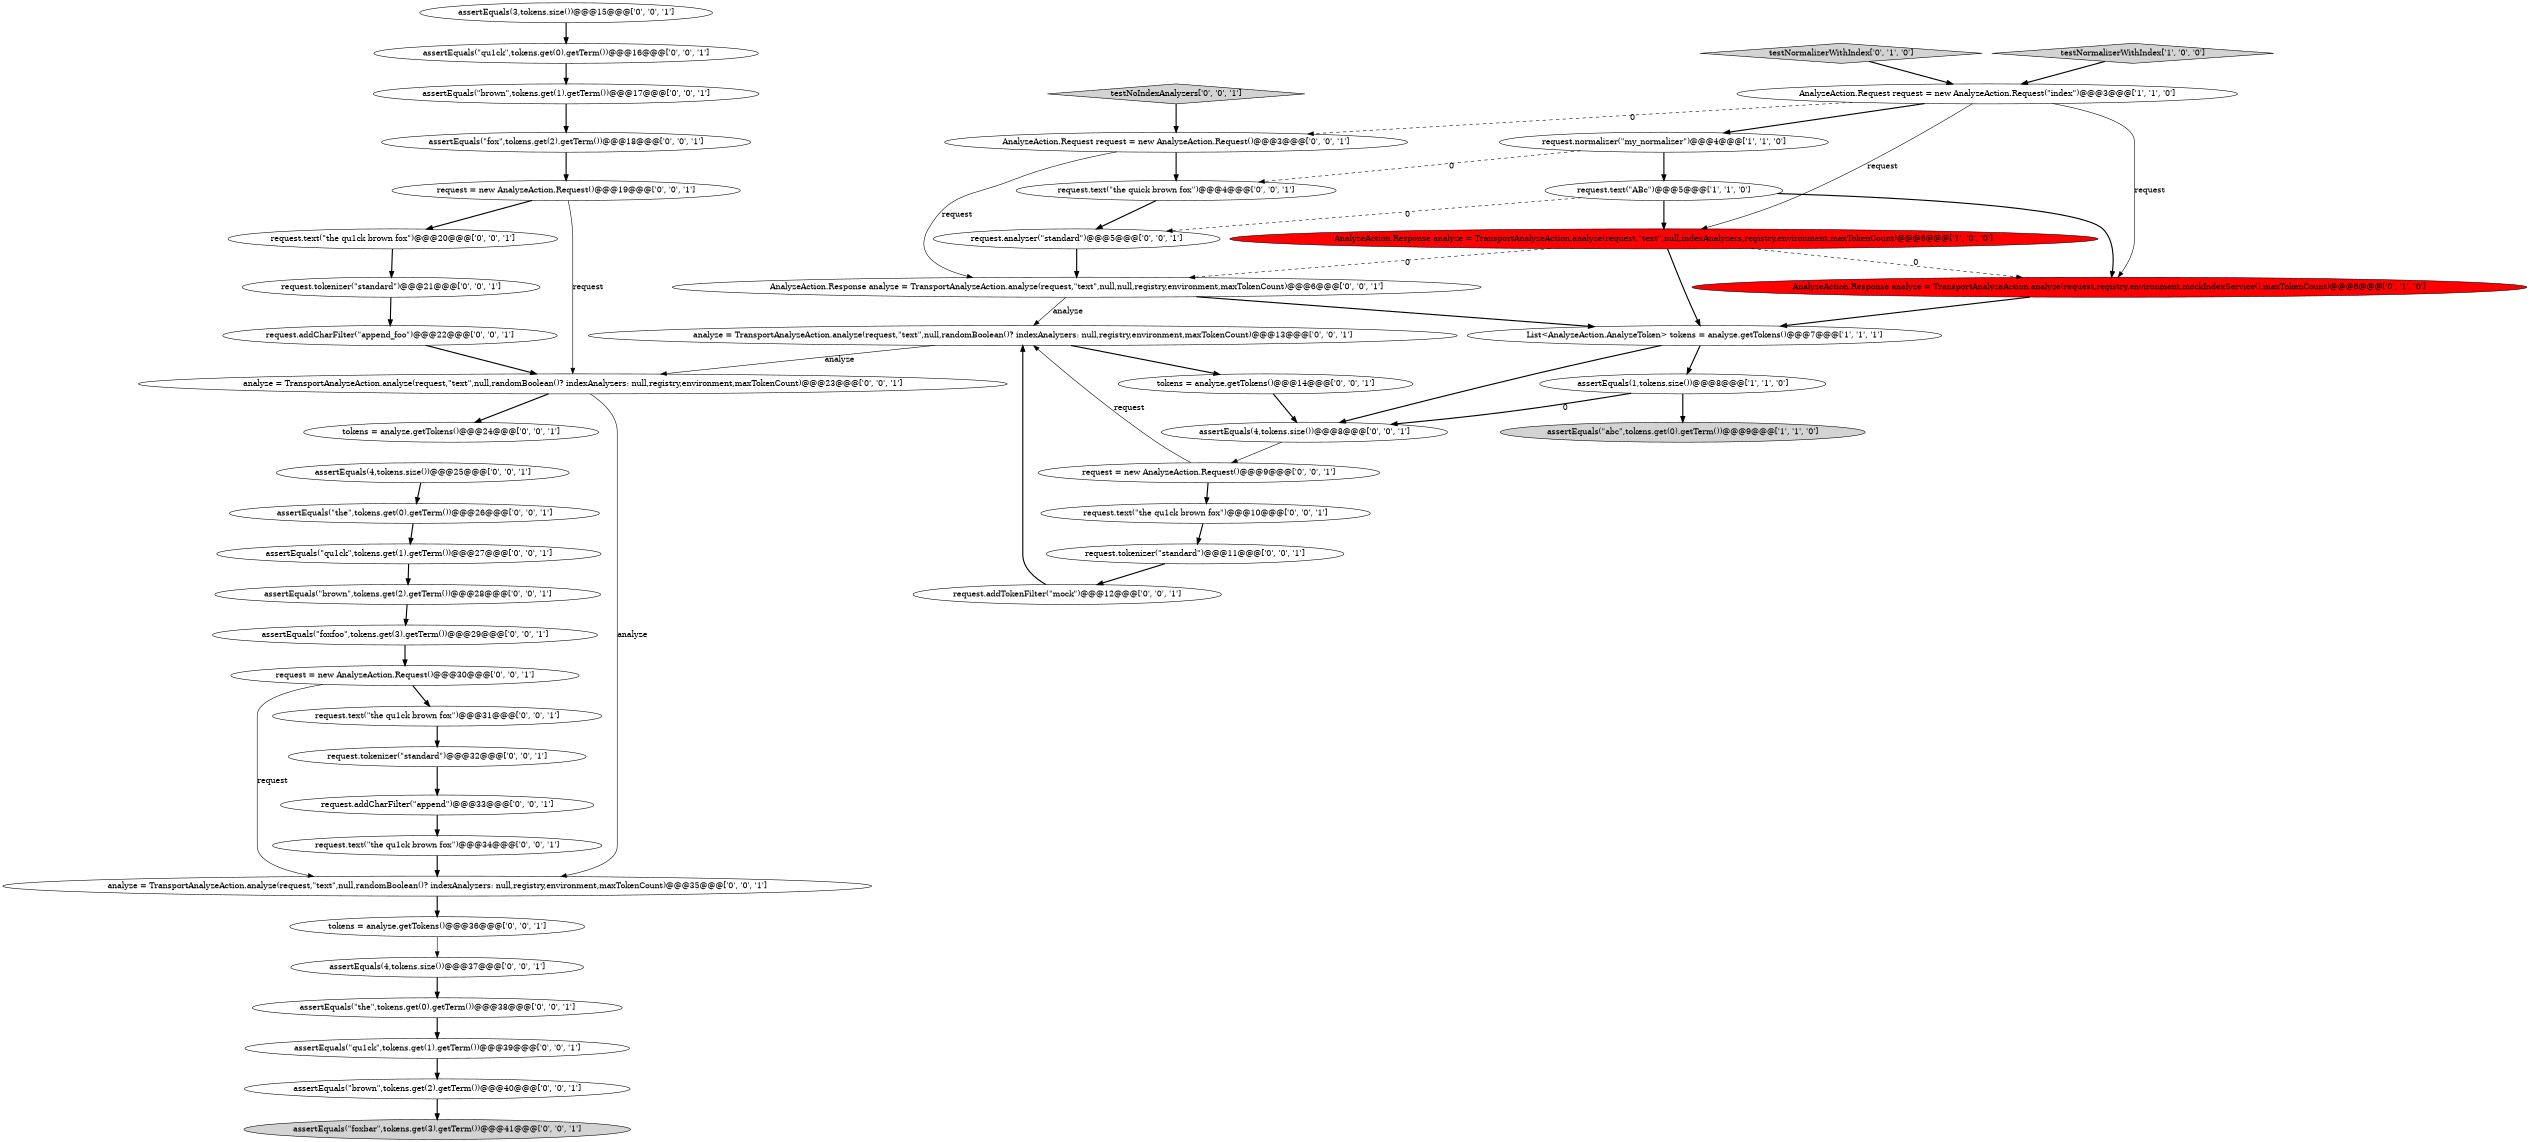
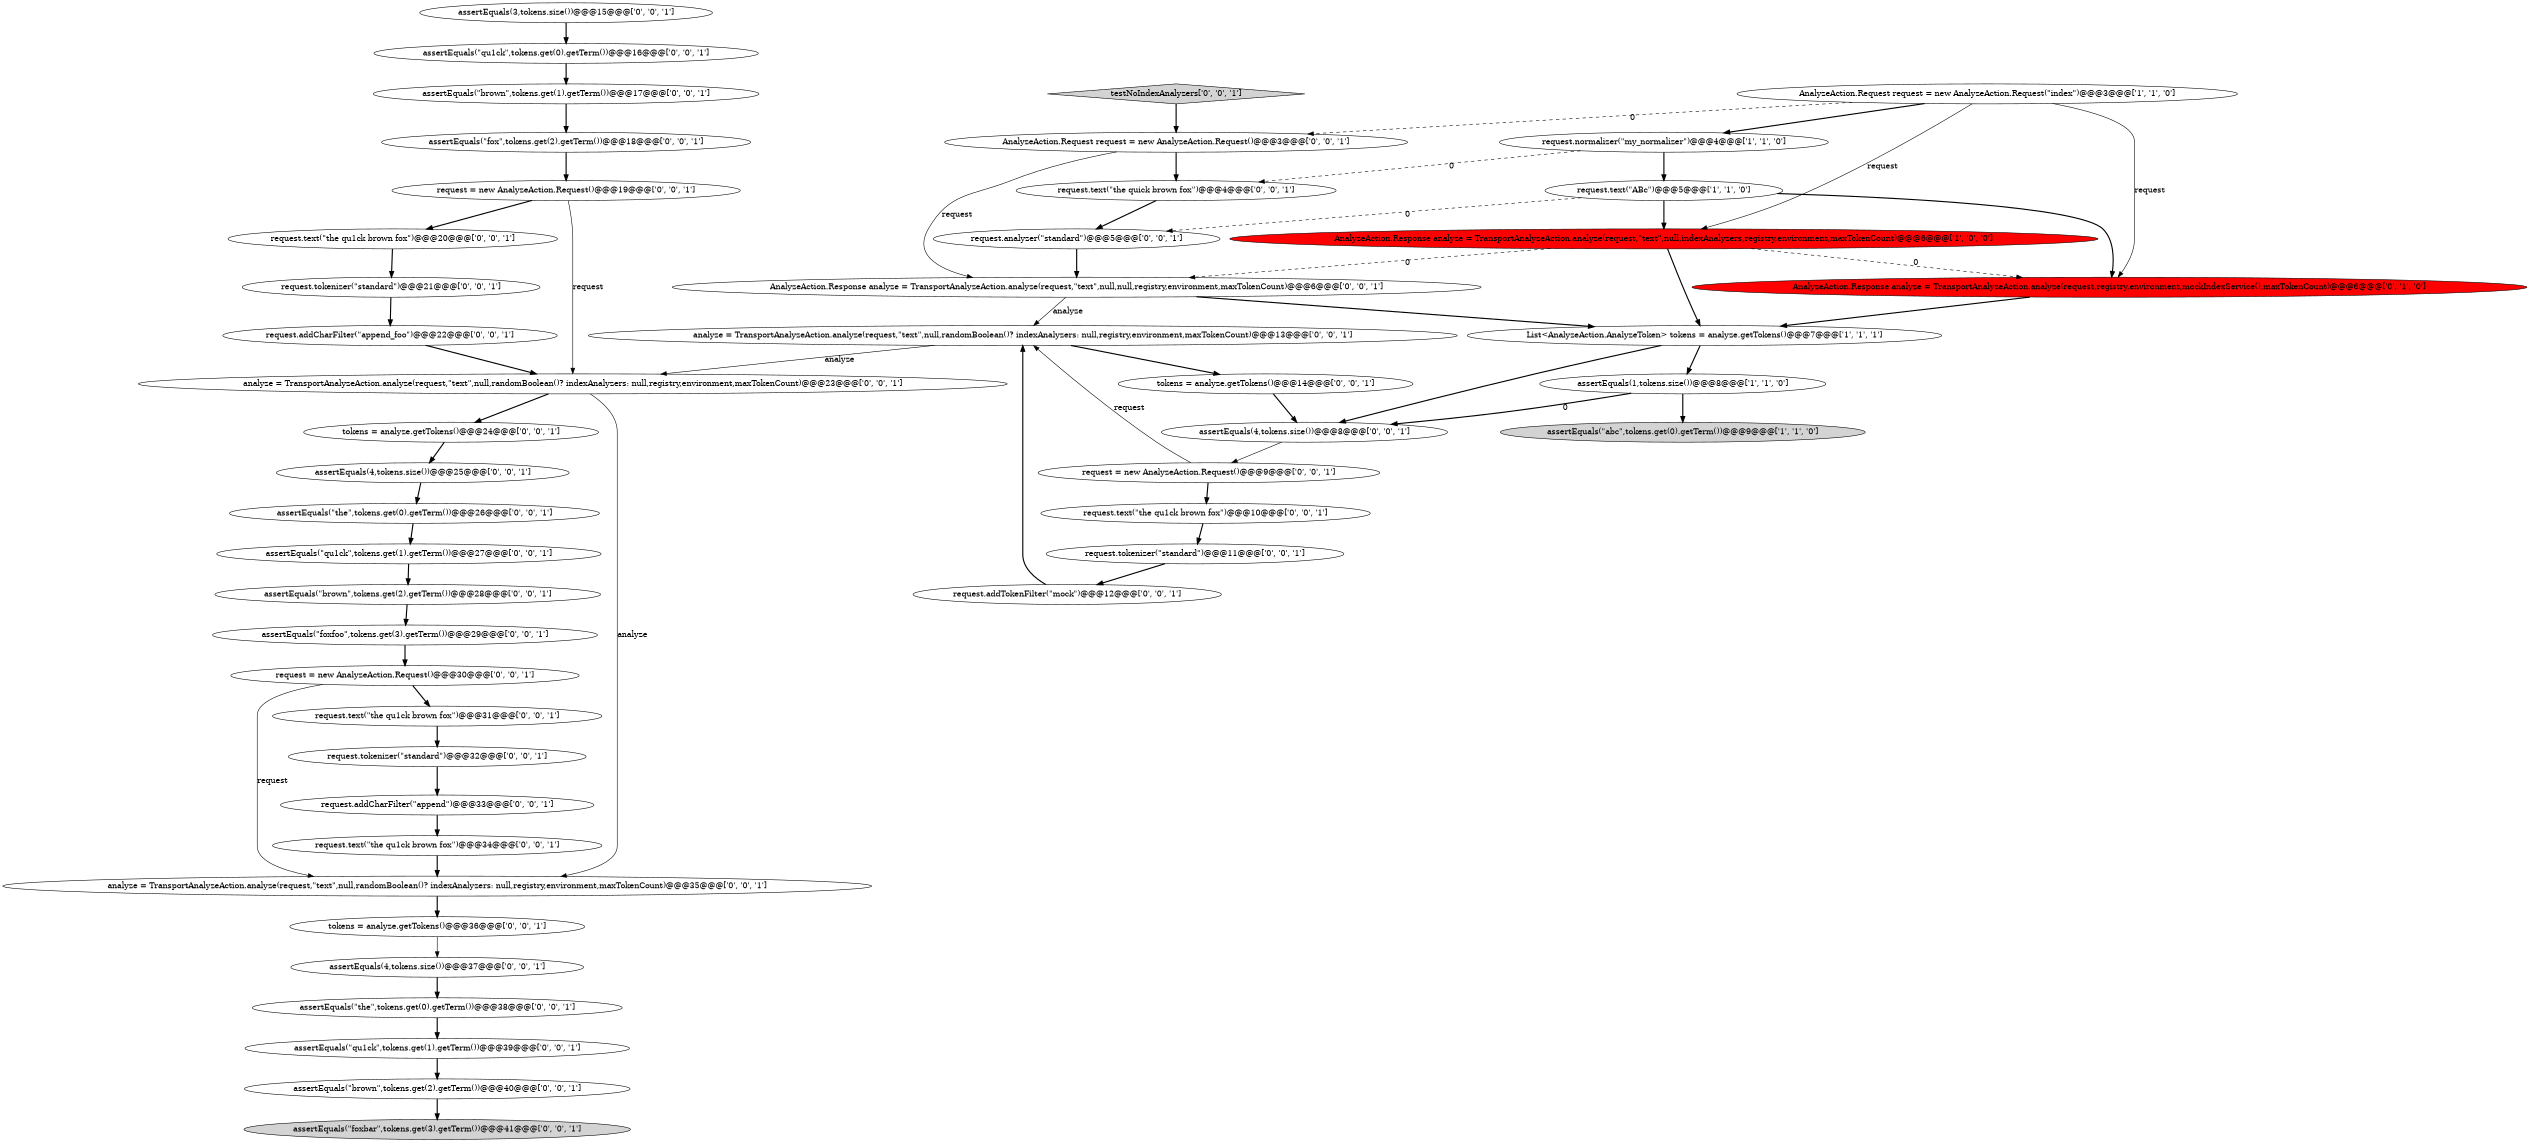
(1841, 53) -> none
(2133, 53) -> none
none -> (439, 450)
